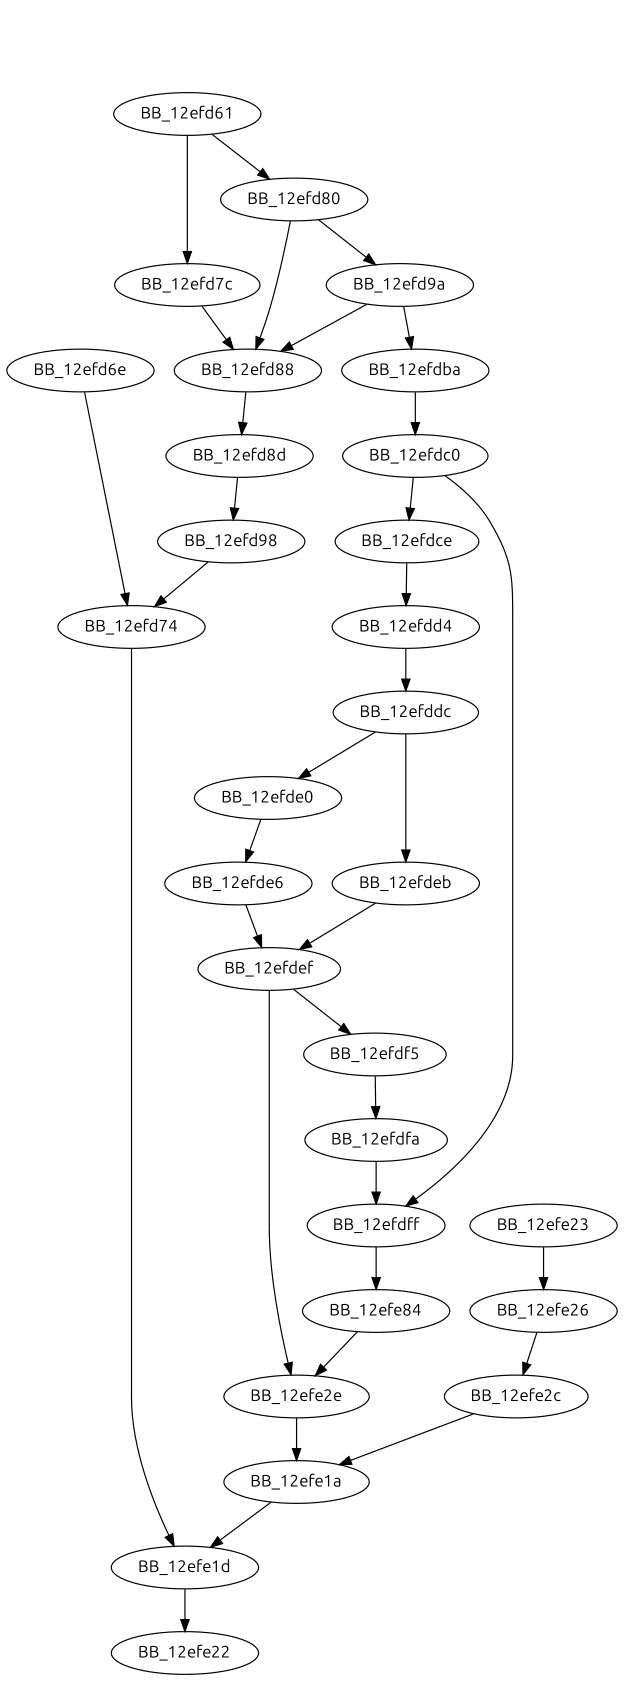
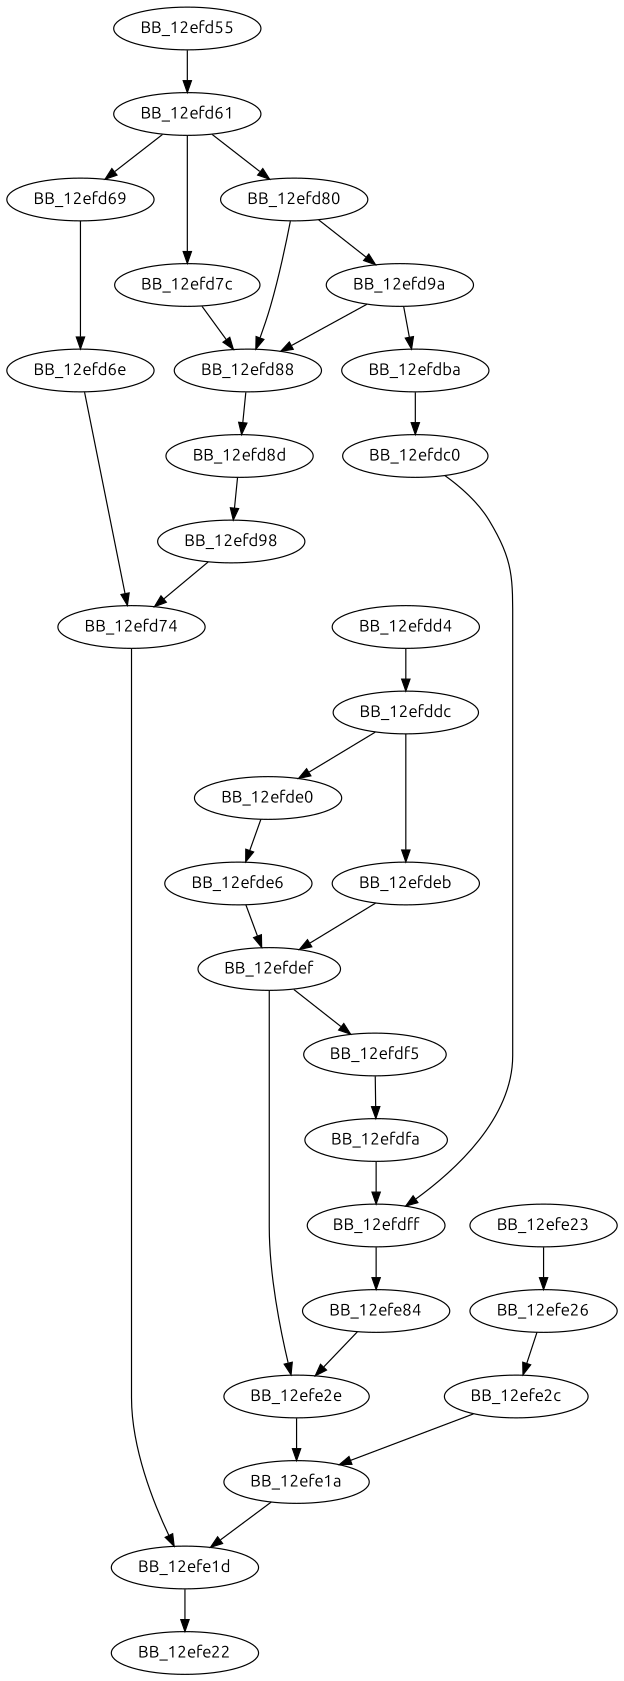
none -> (187, 28)
none -> (80, 200)
(407, 542) -> none
